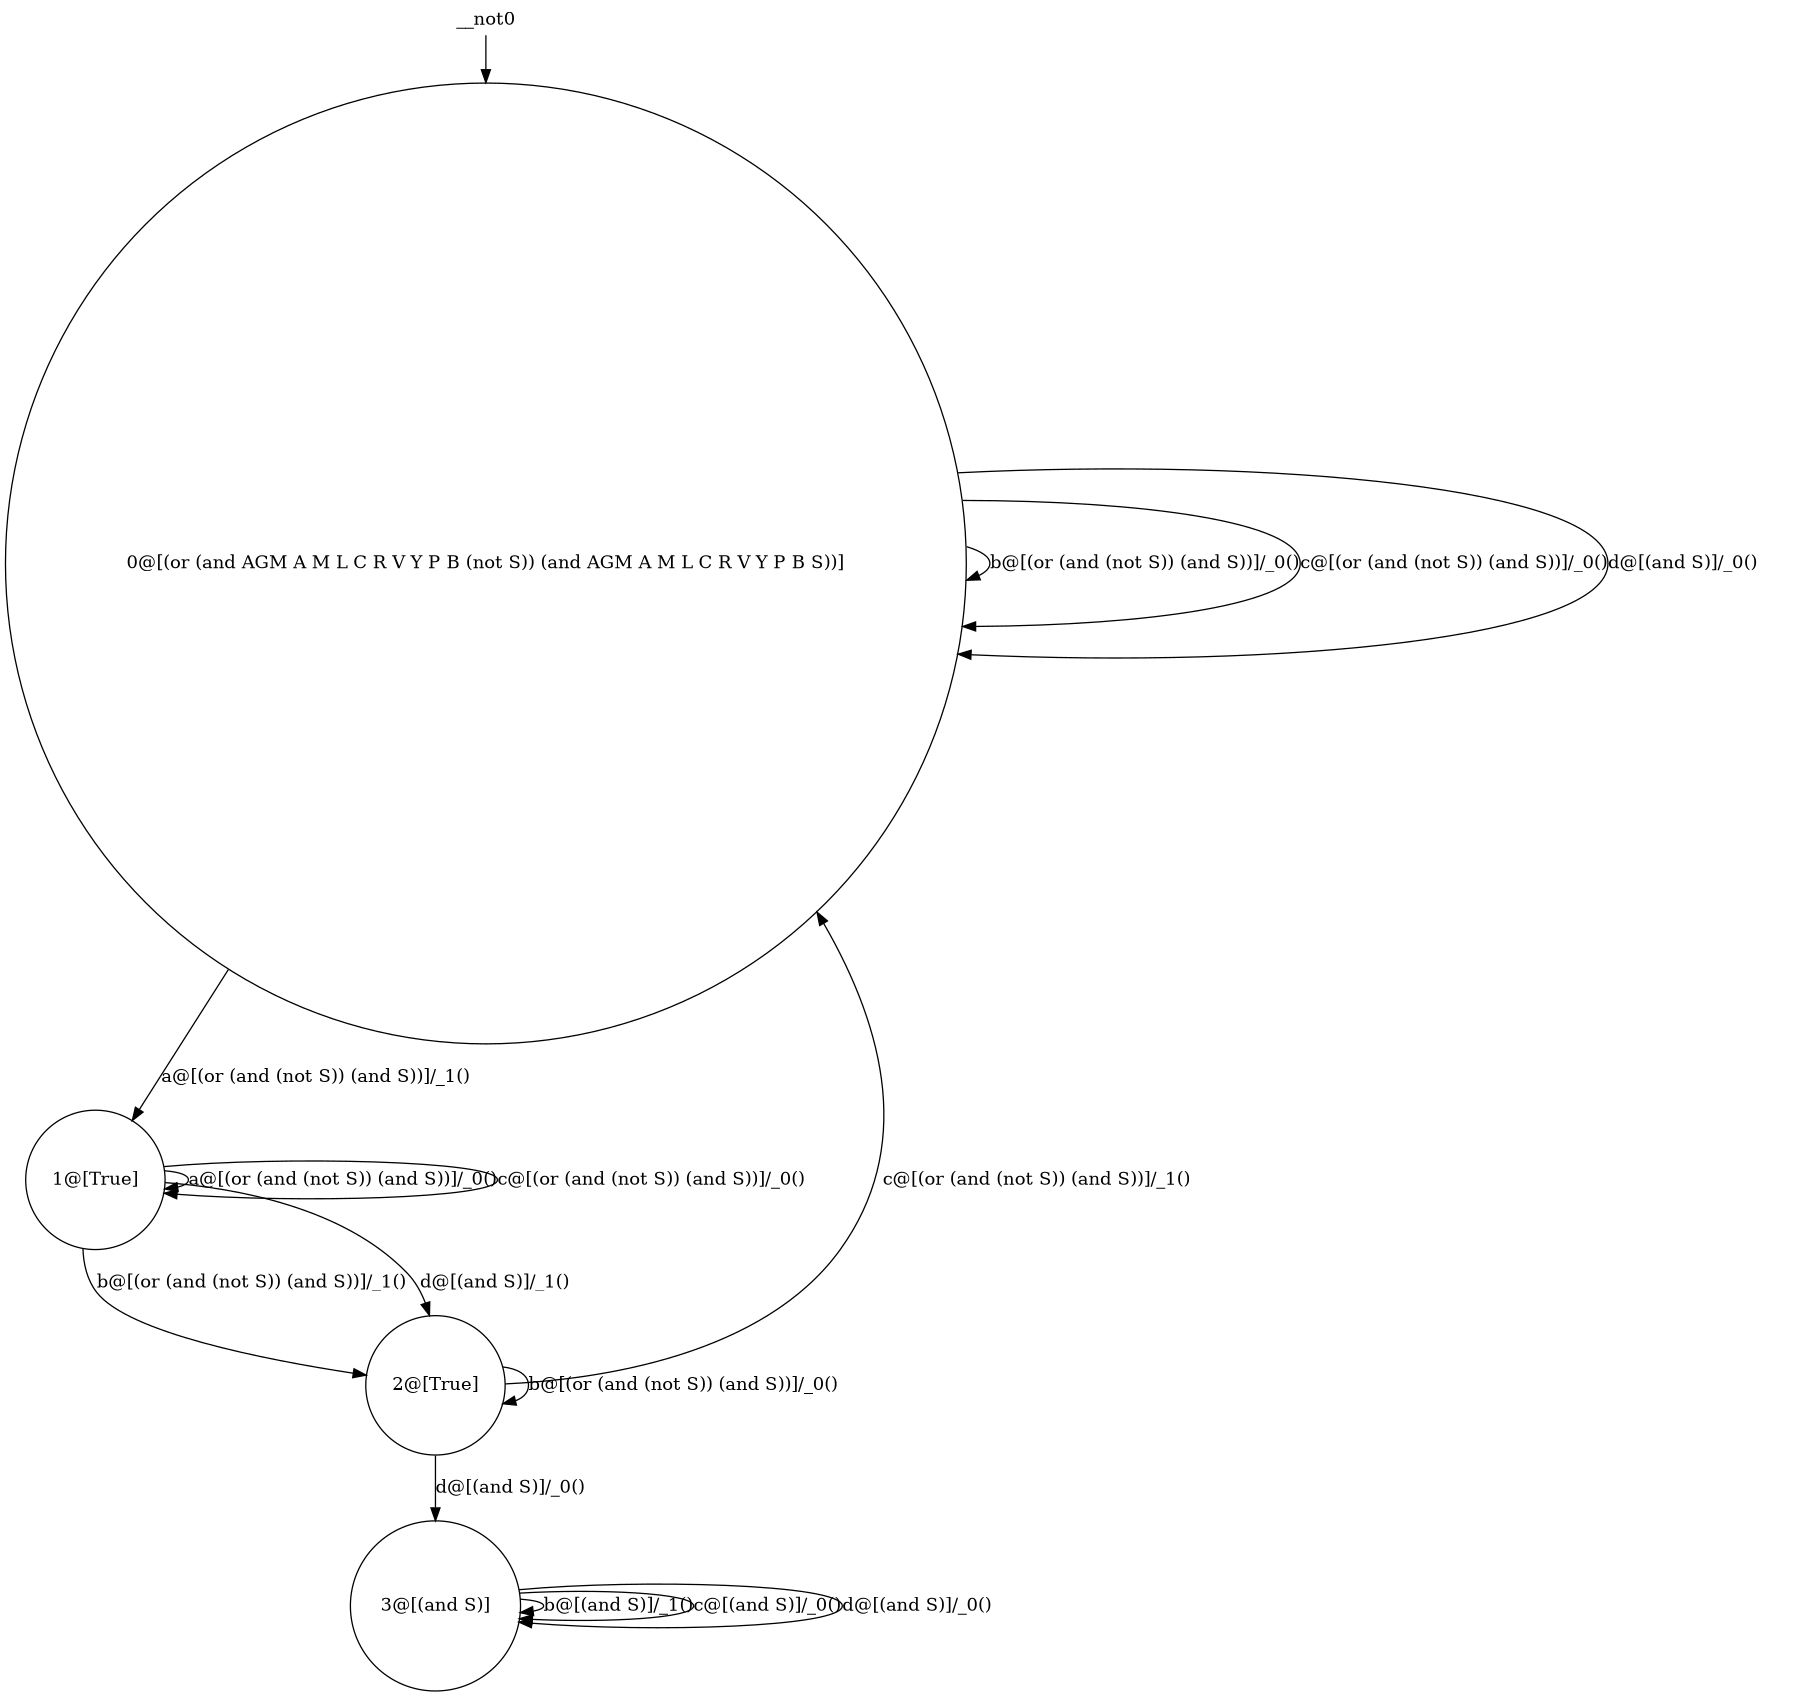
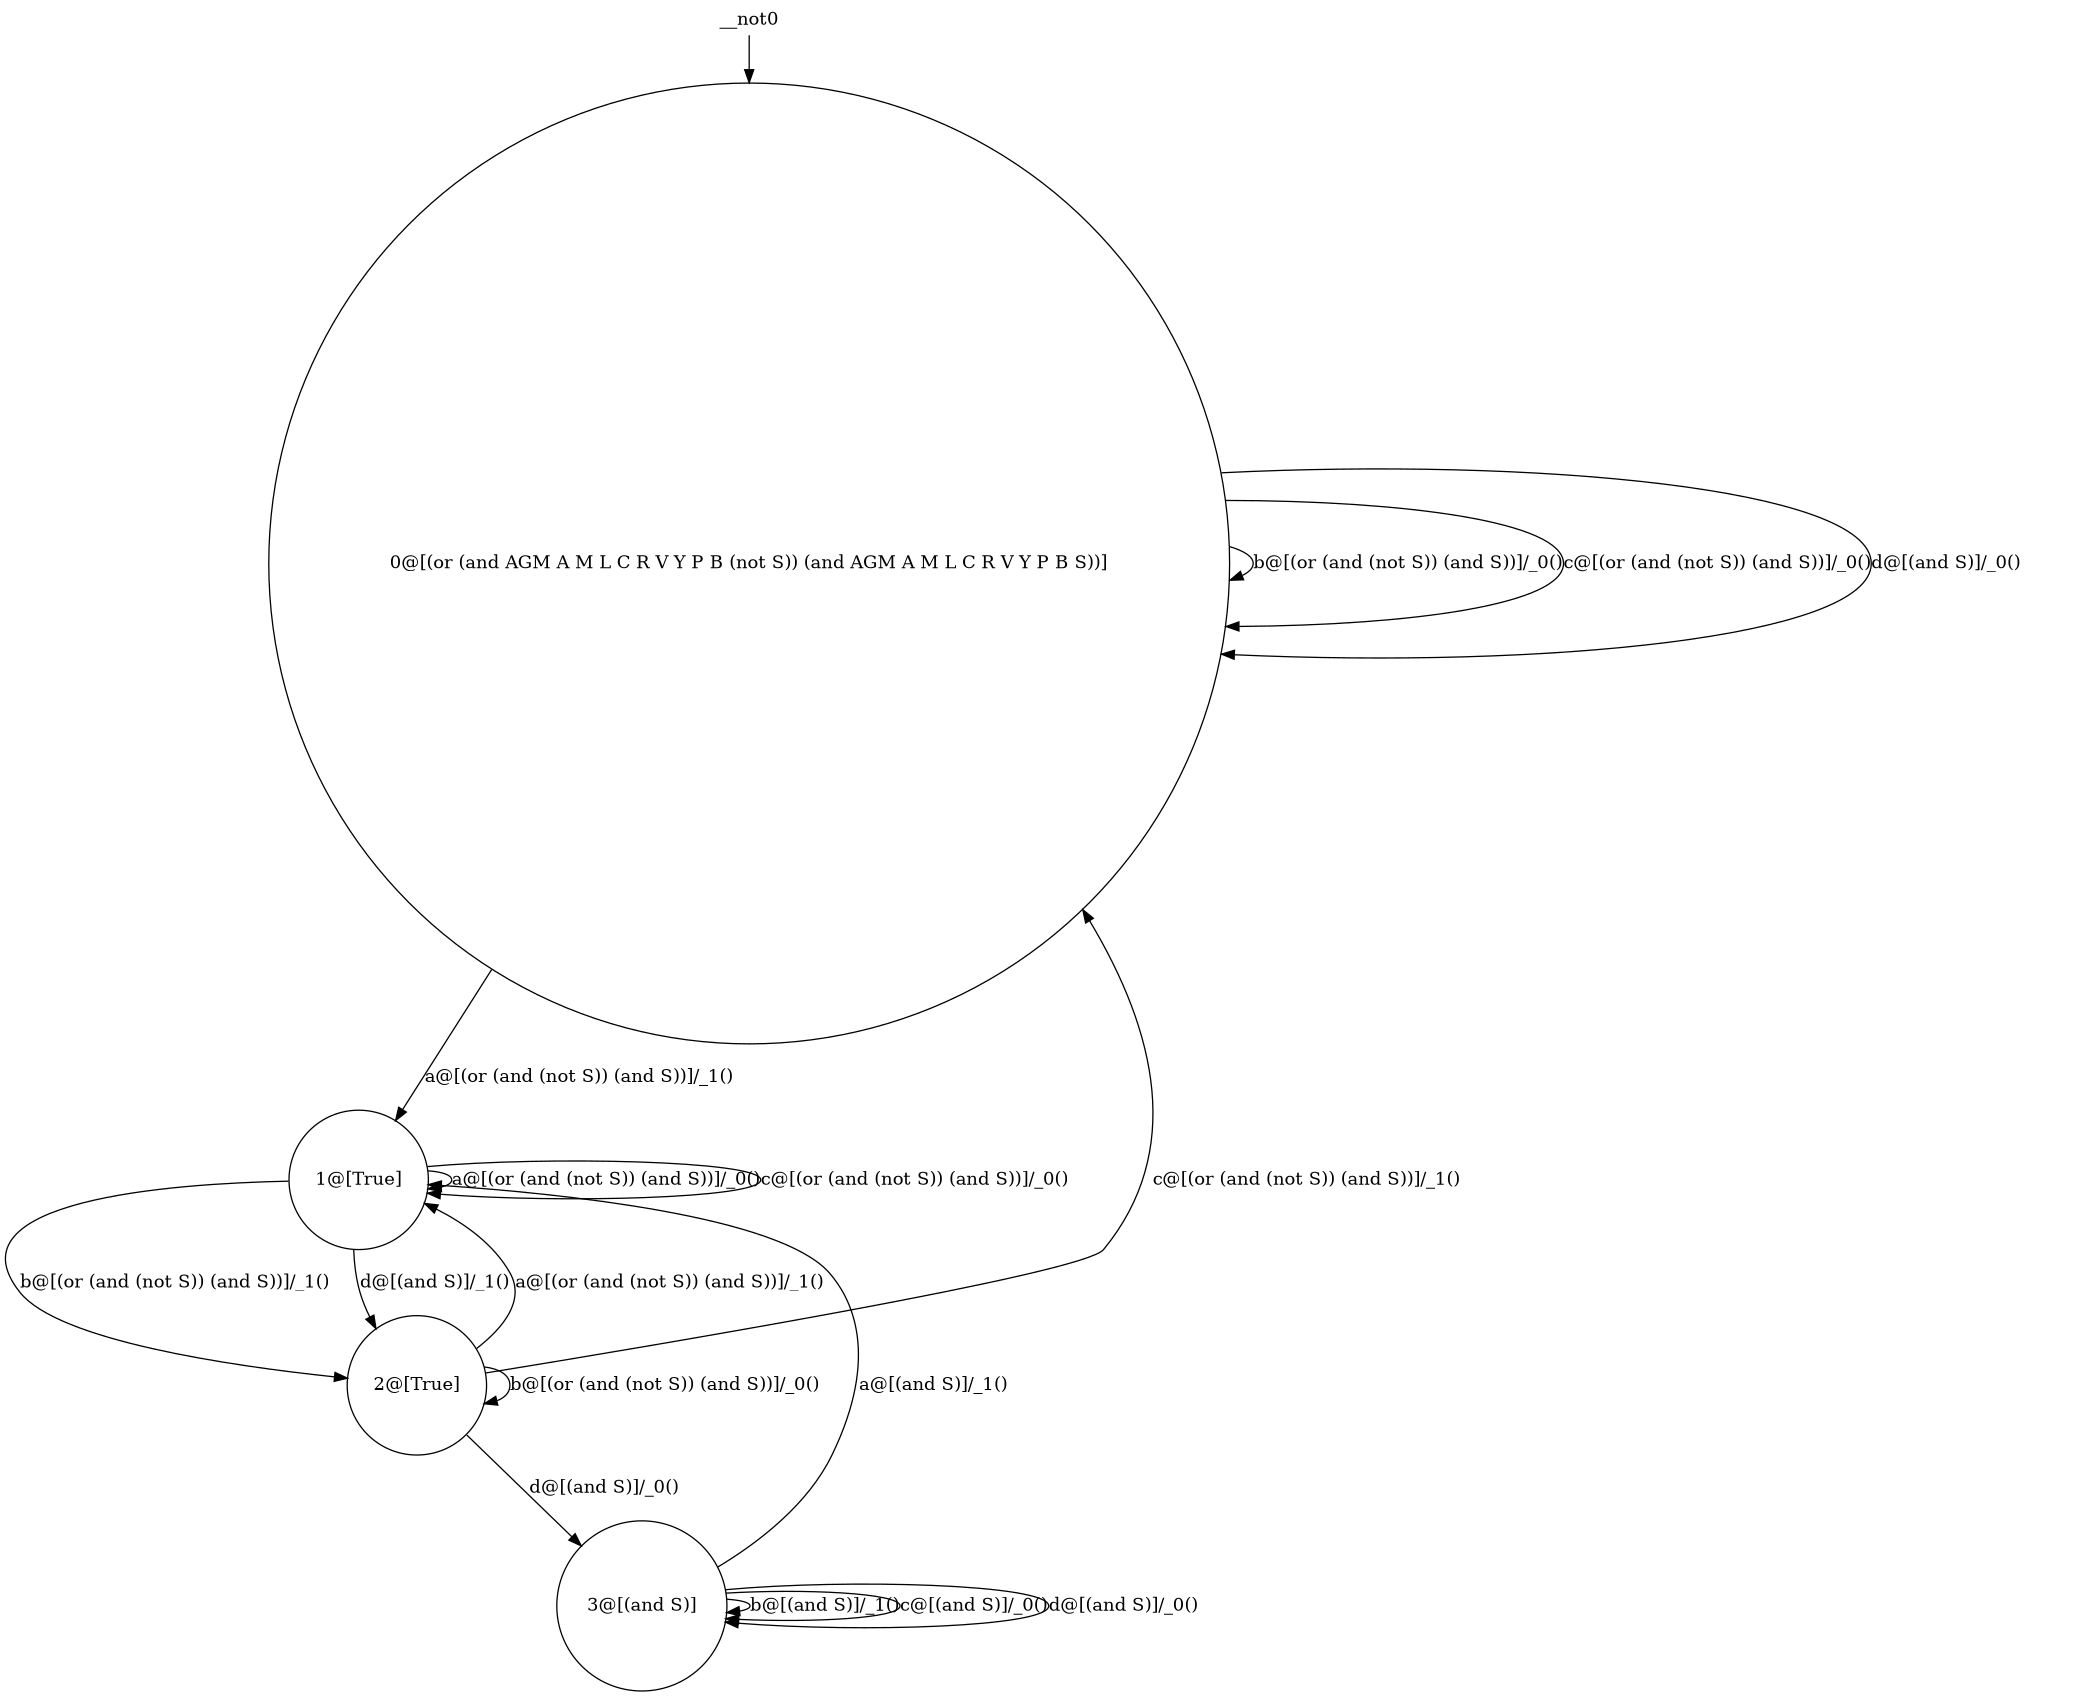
none -> (810, 1259)
none -> (508, 1269)
